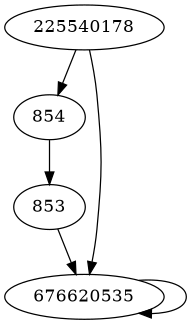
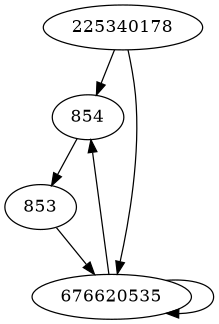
(84, 27) -> (123, 27)
none -> (101, 213)
